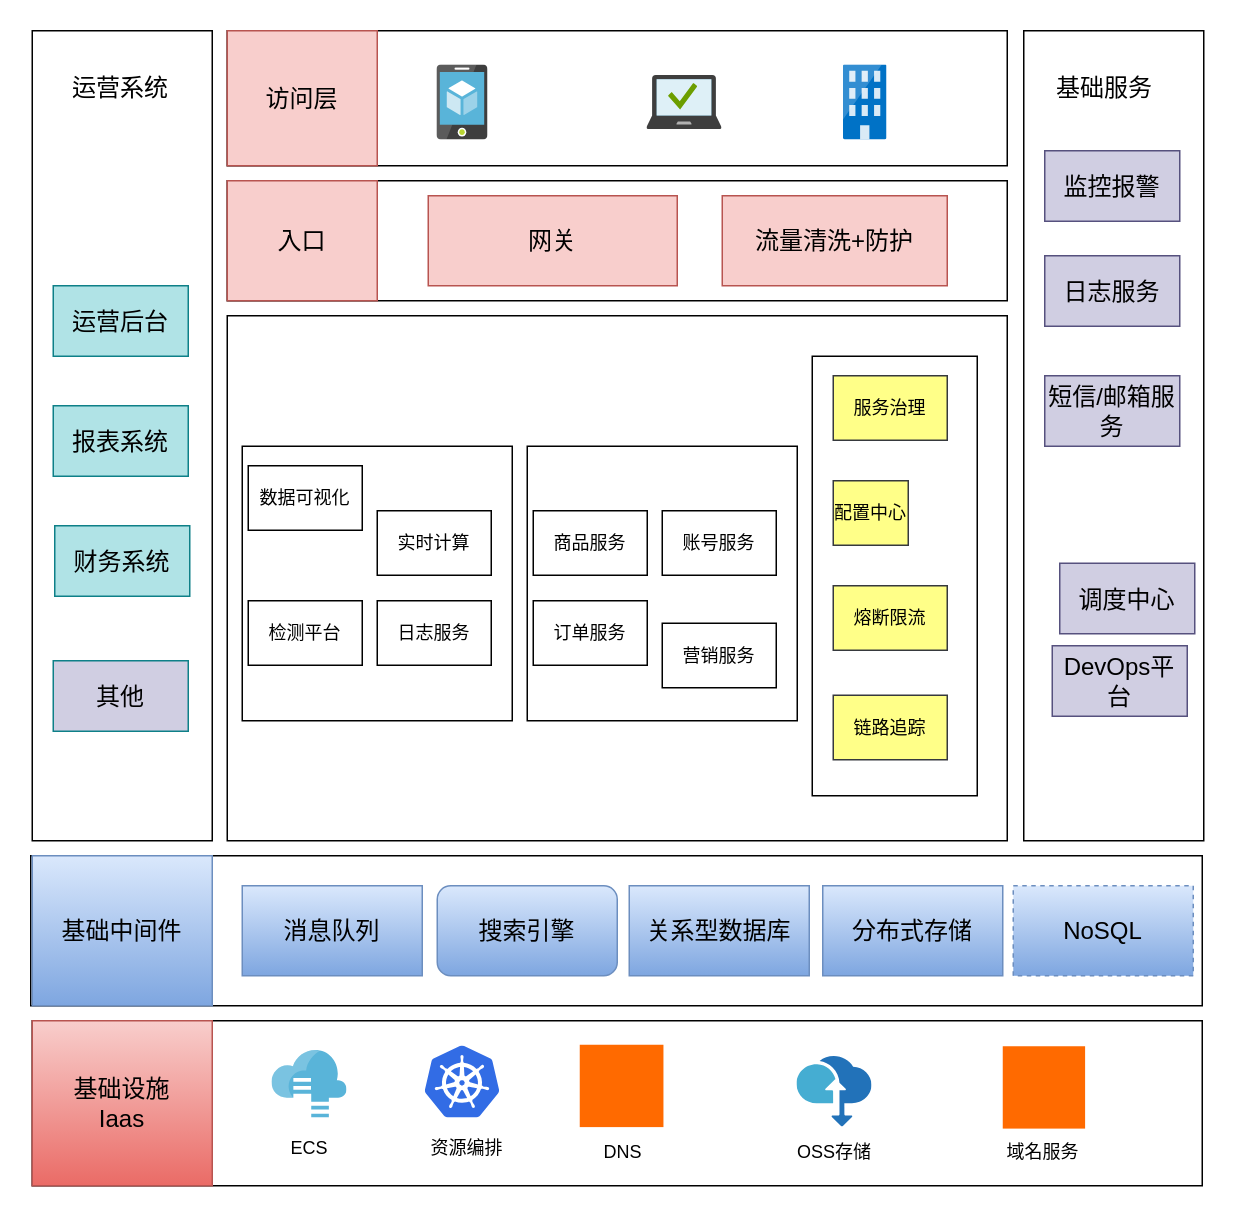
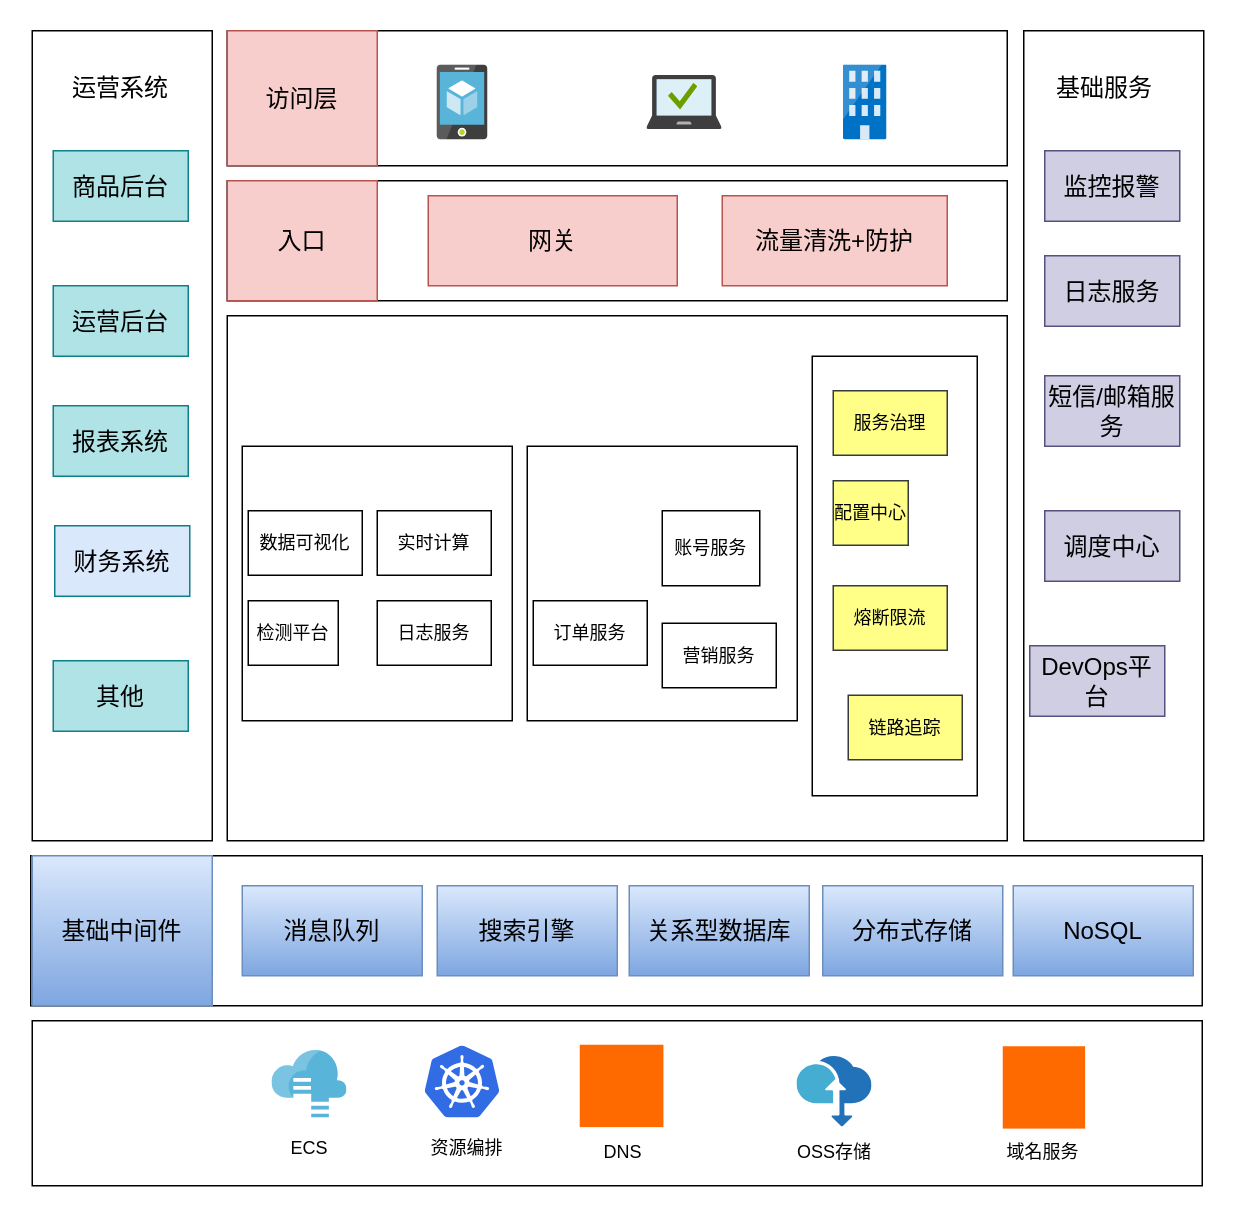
none -> (121, 186)
(890, 408) -> (890, 423)
(305, 498) -> (305, 543)
(590, 543) -> none
(719, 543) -> (711, 548)
(122, 561) -> (122, 561)
(1127, 599) -> (1112, 546)
(305, 633) -> (293, 633)
(1120, 681) -> (1097, 681)
(121, 696) -> (121, 696)
(890, 728) -> (905, 728)
(527, 931) -> (527, 931)
(1103, 931) -> (1103, 931)
(122, 1103) -> none
